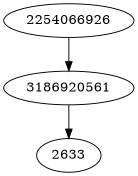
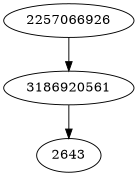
(69, 21) -> (69, 21)
(69, 155) -> (69, 155)
